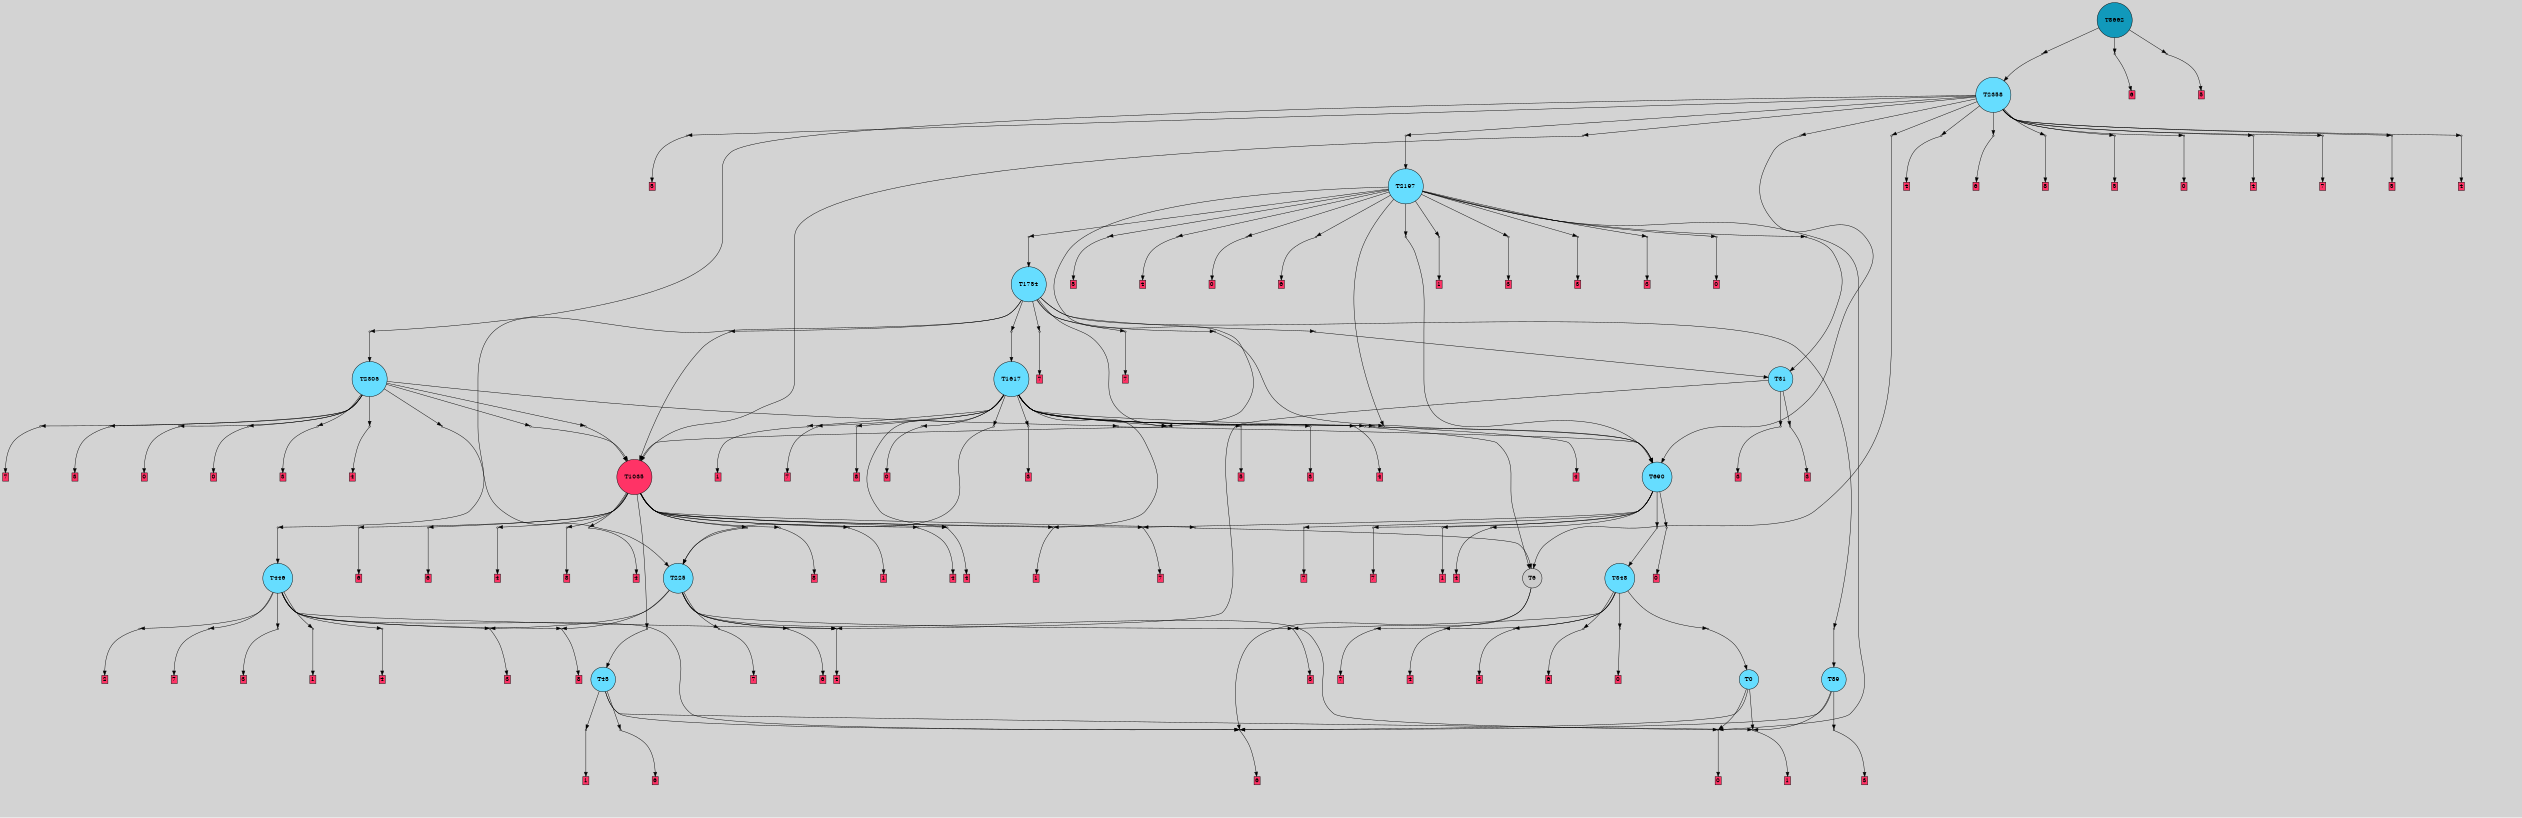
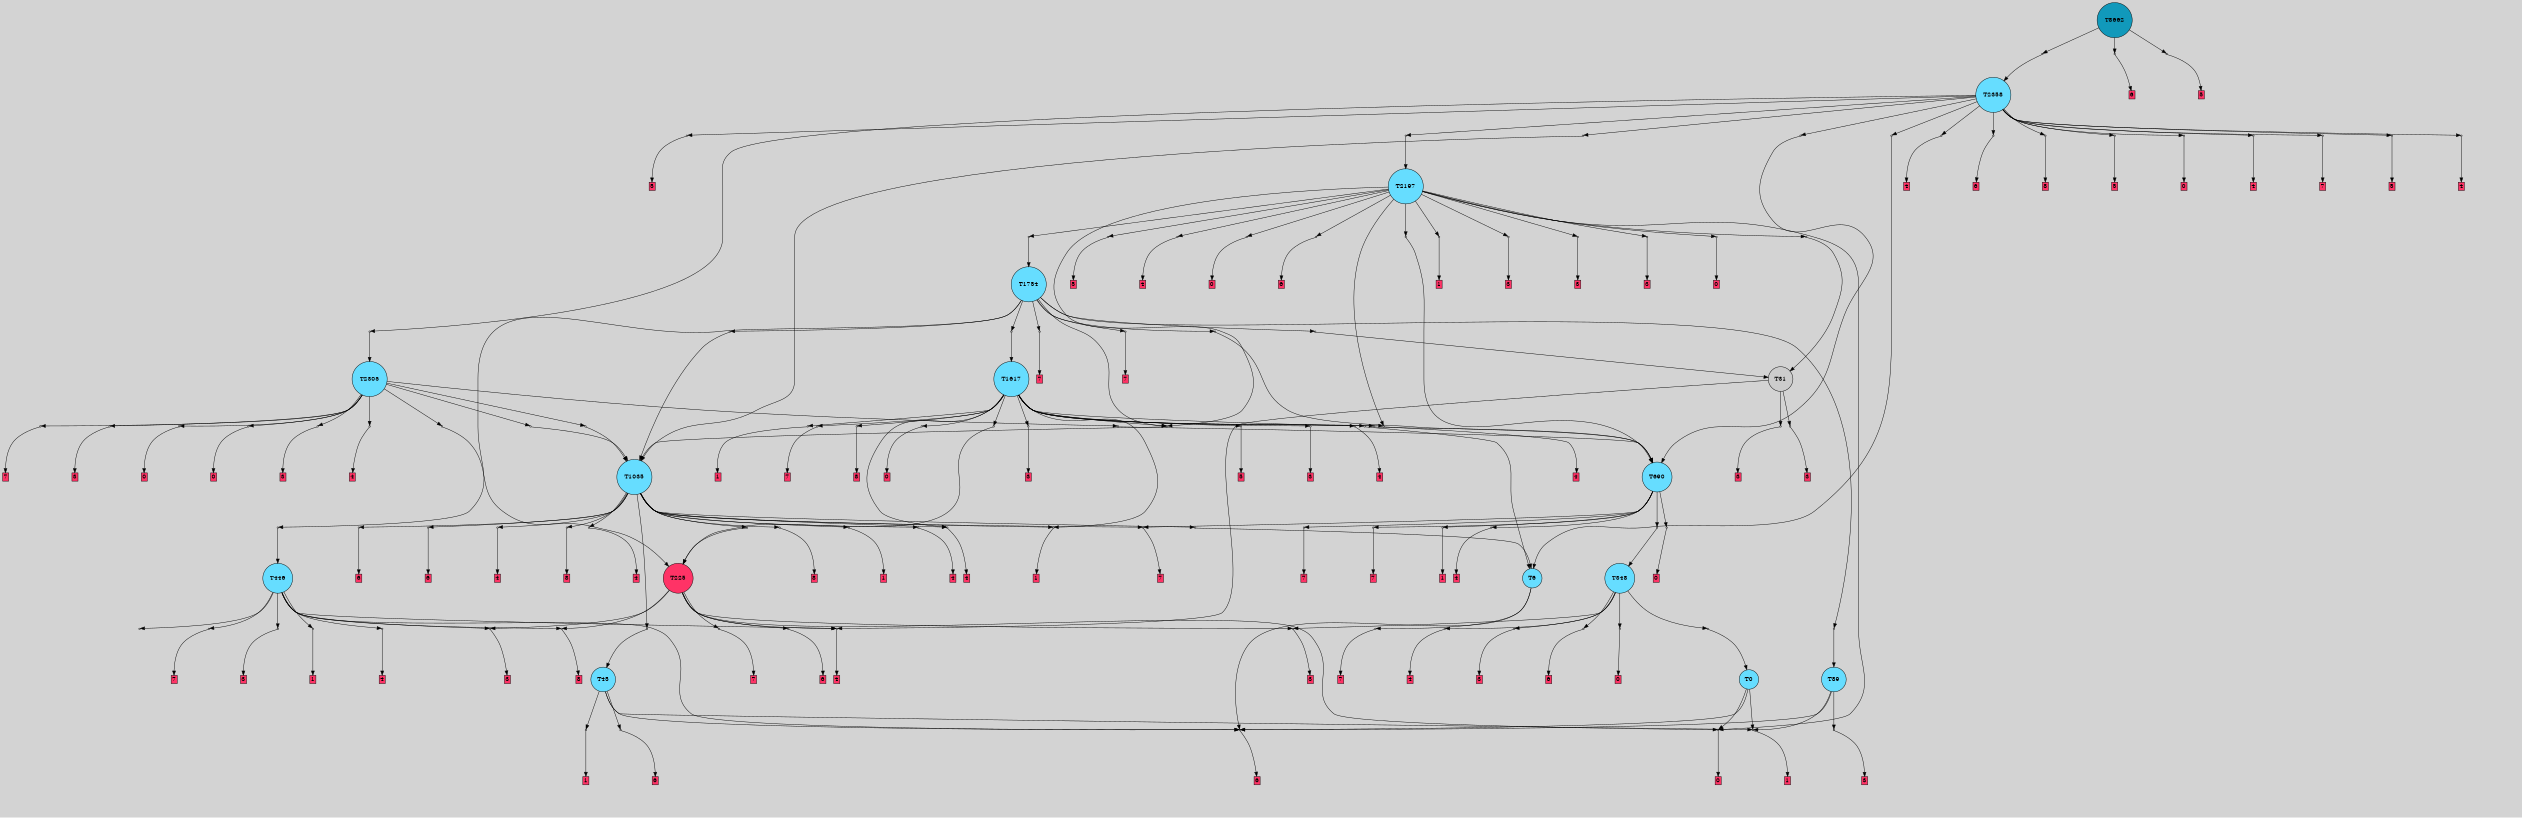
(1781, 379) -> (1781, 379)
(634, 477) -> (634, 477)
(678, 578) -> (678, 578)
(1532, 578) -> (1532, 578)
(105, 679) -> none
